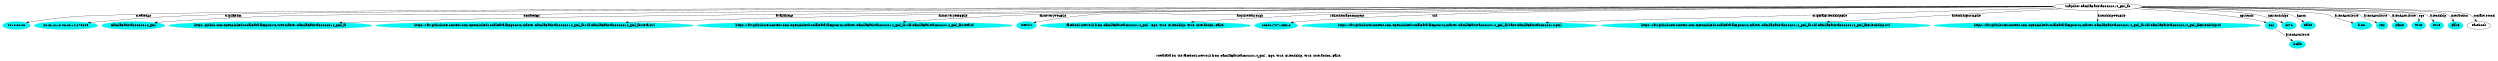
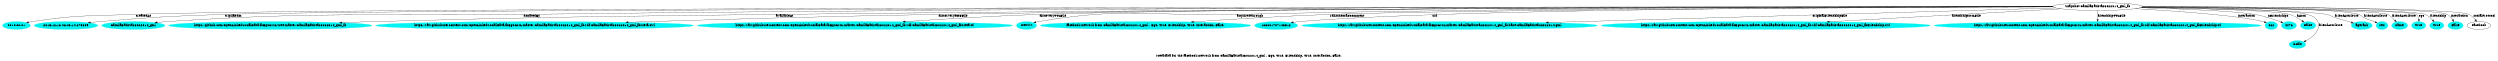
(2247, 16) -> (2247, 16)
(17, 26) -> (17, 26)
(2362, 26) -> (2362, 26)
(2283, 34) -> (2244, 9)
